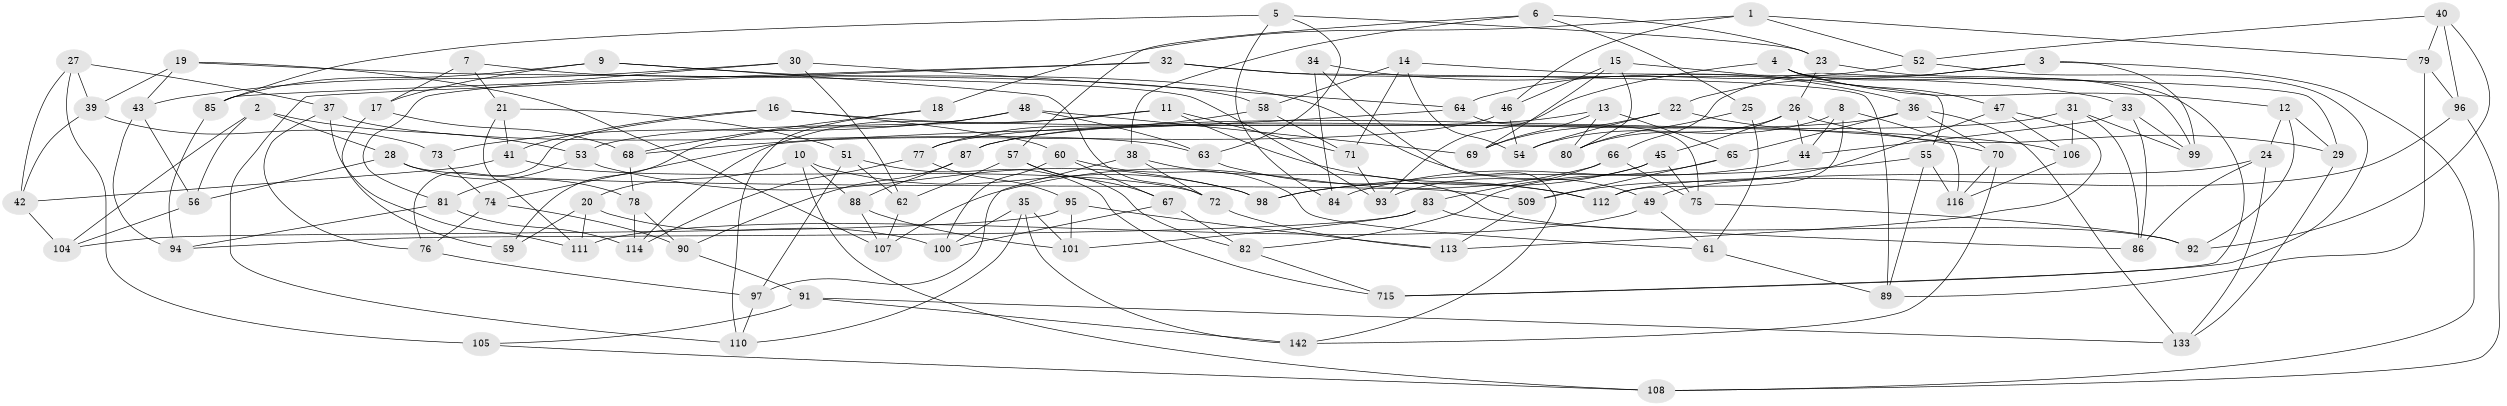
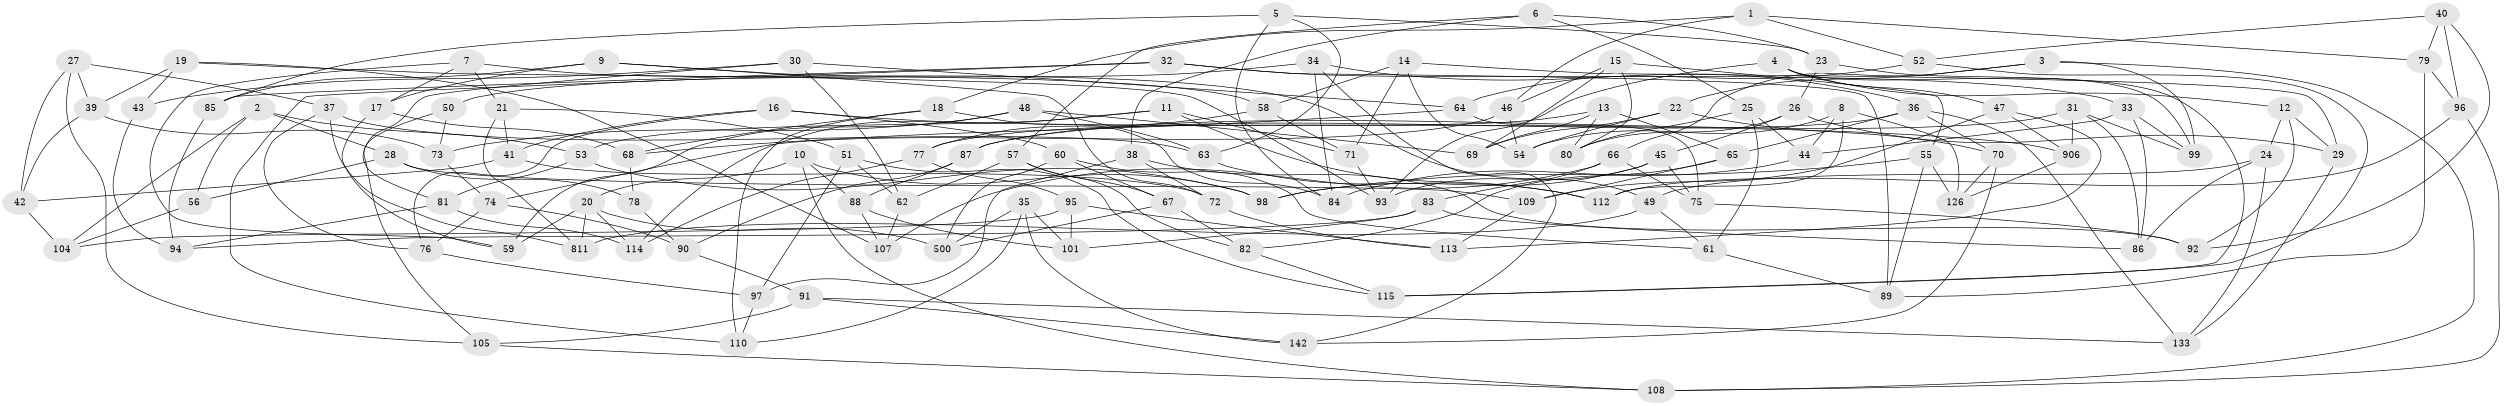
none -> (449, 109)
(1800, 132) -> (1778, 134)
none -> (1167, 154)
(166, 156) -> none
(2072, 156) -> (2072, 156)
none -> (151, 164)
(1527, 203) -> (1527, 203)
(1955, 203) -> (1955, 203)
(635, 226) -> (611, 226)
(580, 250) -> (580, 250)
(943, 250) -> (943, 250)
(1386, 297) -> (1386, 297)
